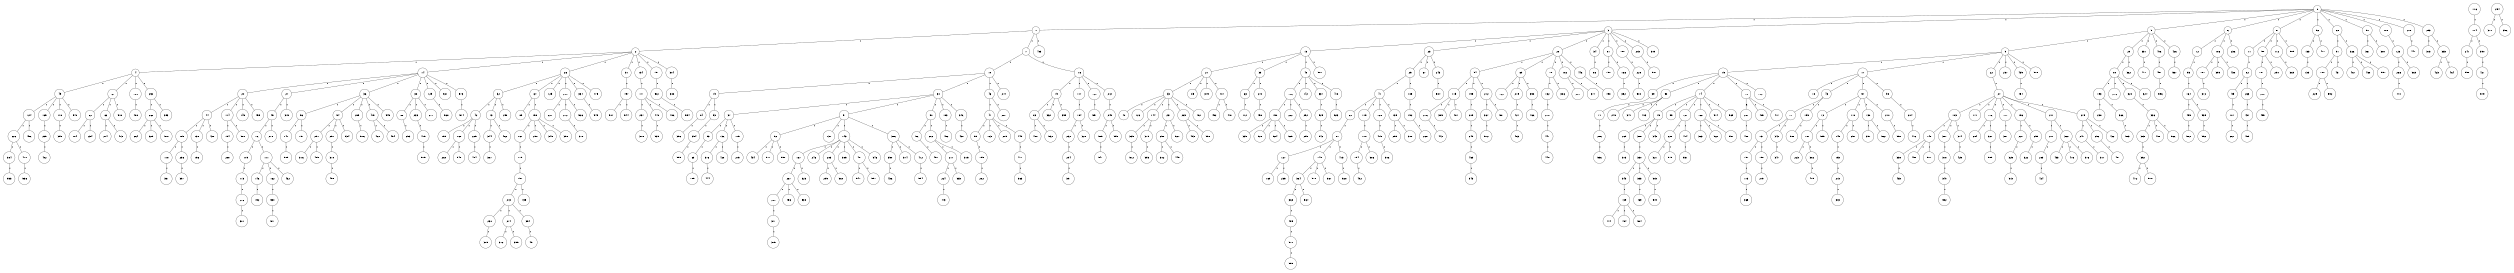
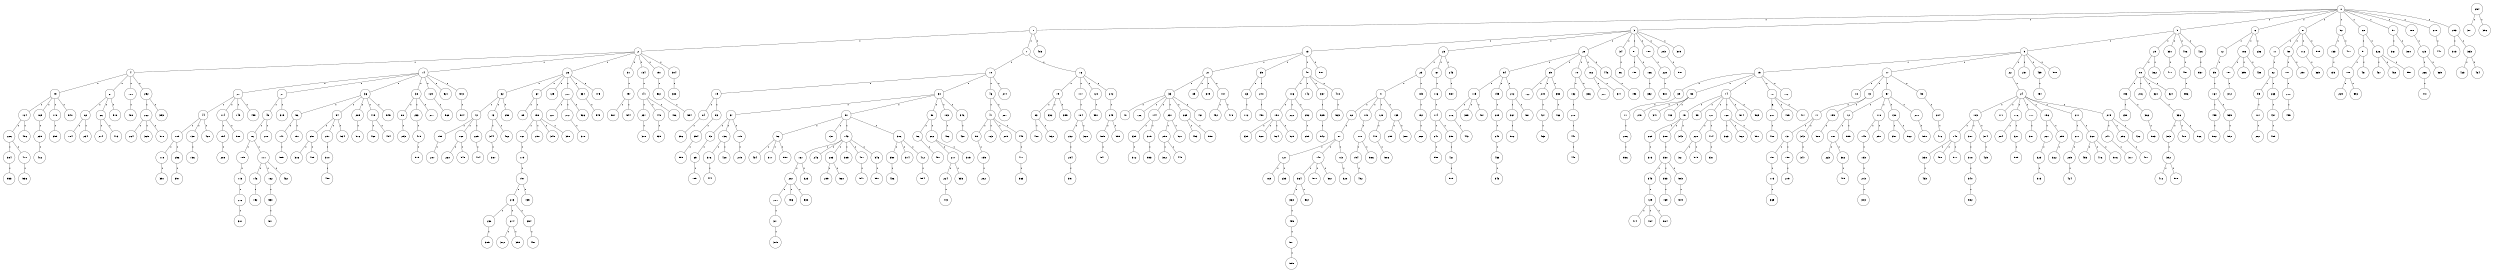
none -> (1436, 83)
none -> (432, 158)
(1341, 158) -> (1341, 158)
(866, 168) -> (877, 168)
